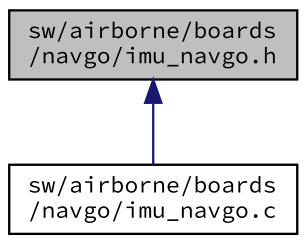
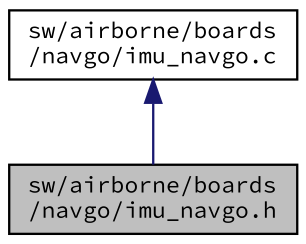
(153, 134) -> (153, 134)
